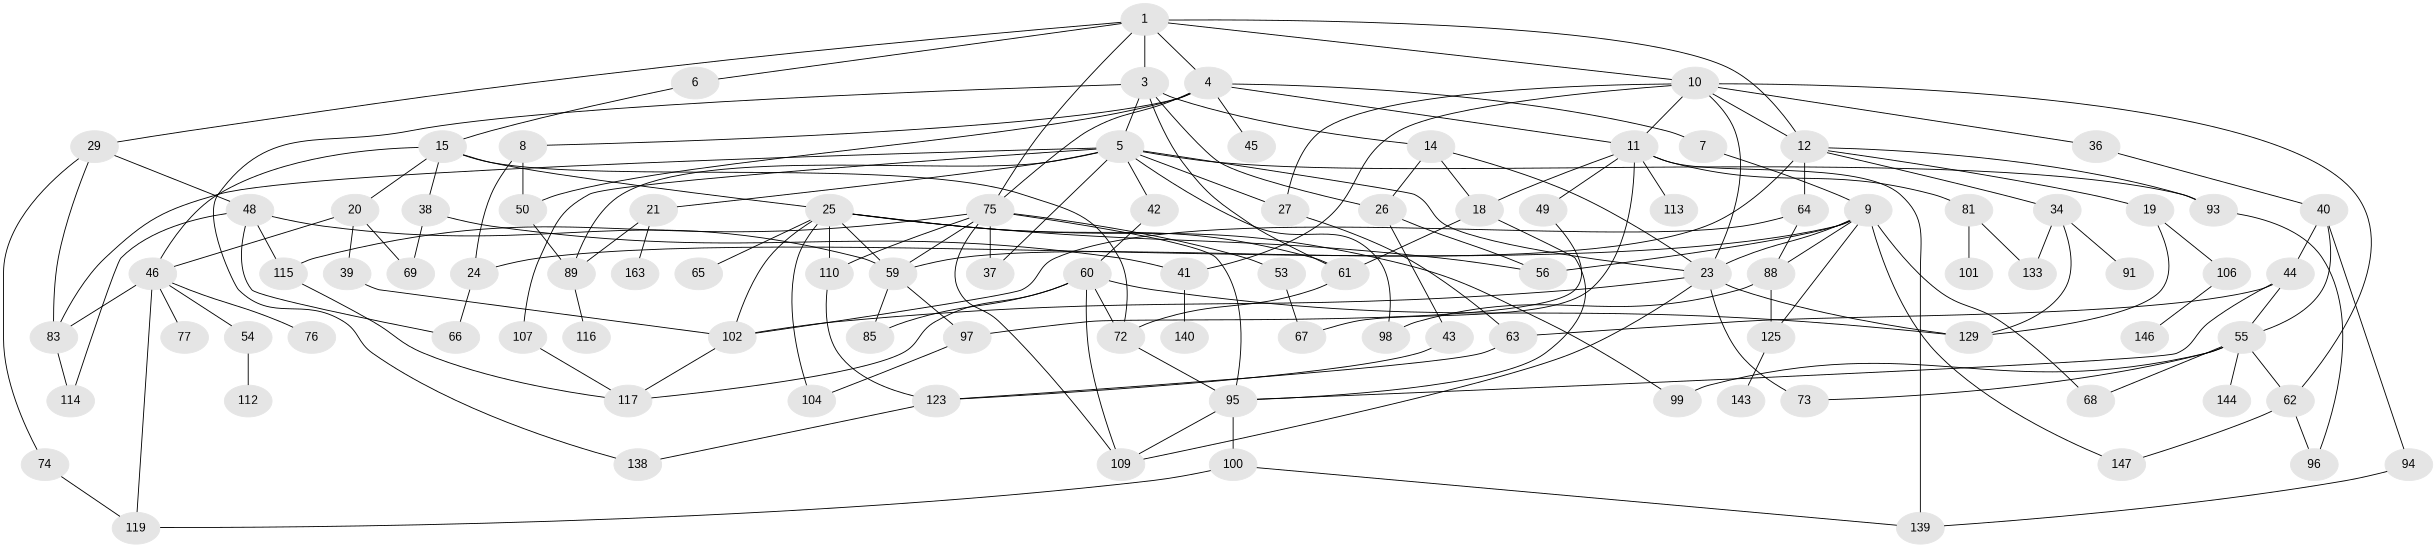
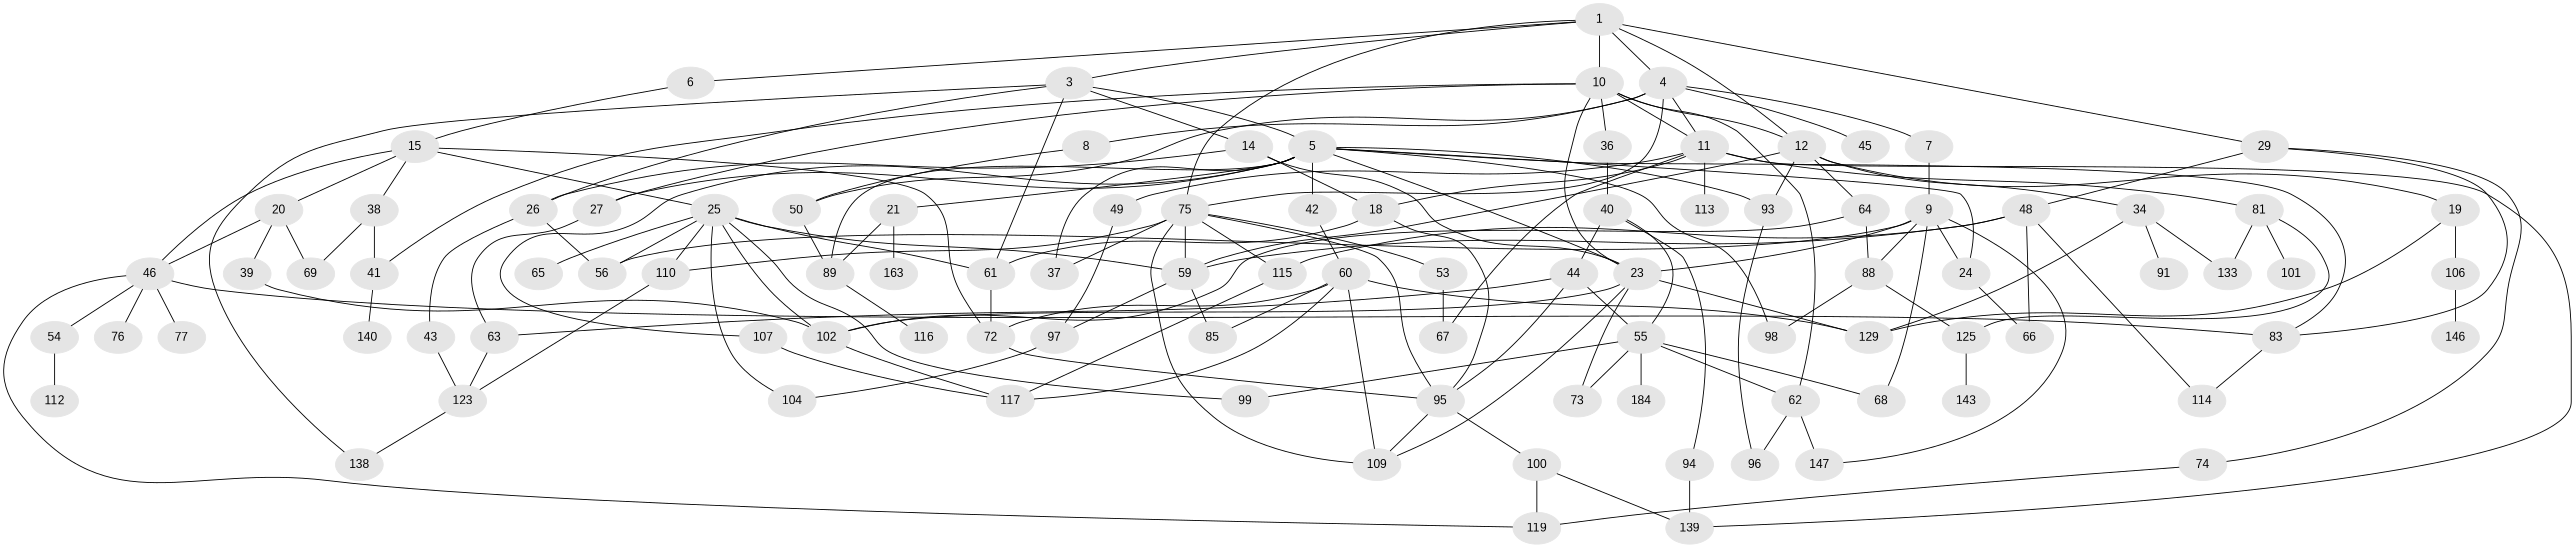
(487, 207) -> (1734, 173)
(1820, 274) -> (2225, 318)
(2227, 401) -> (1641, 401)
